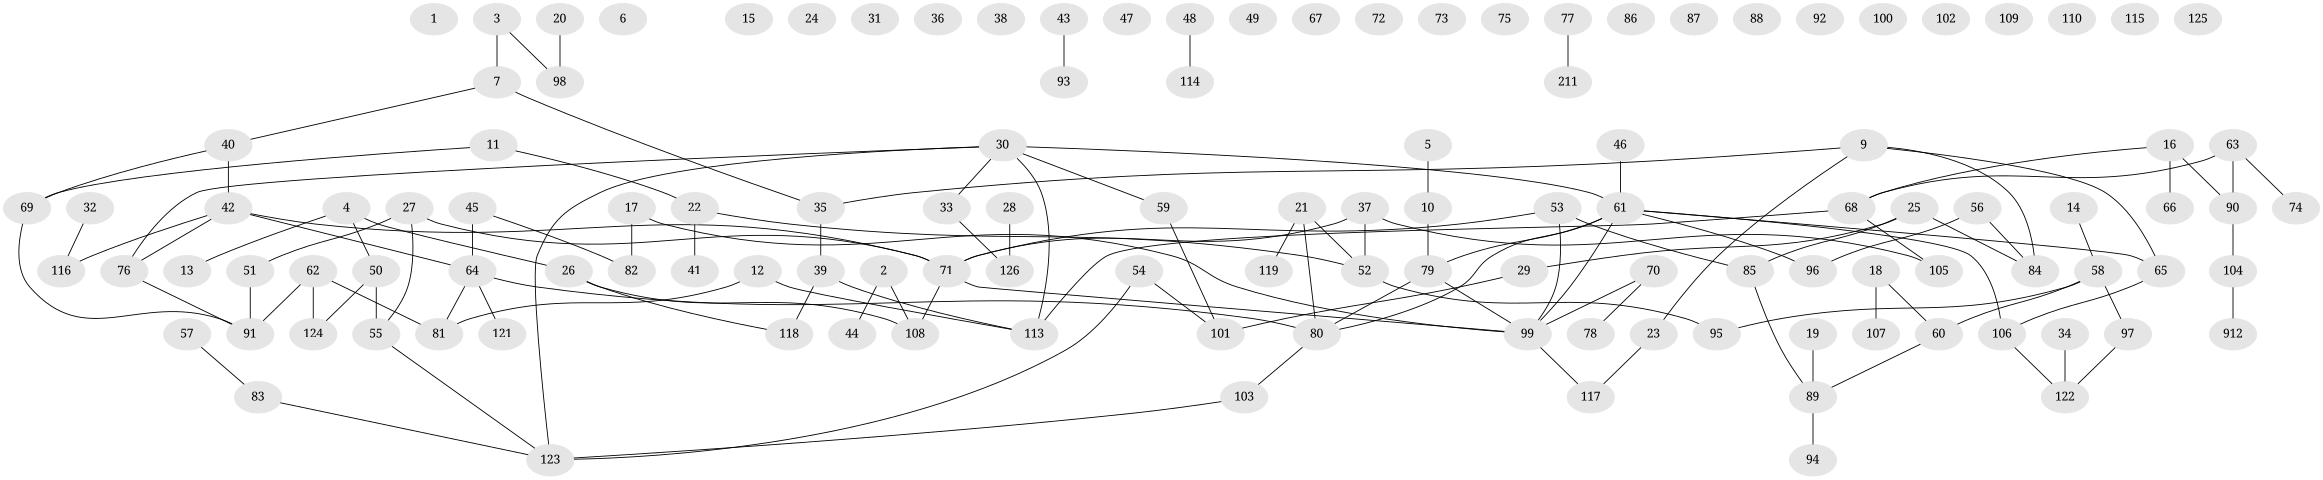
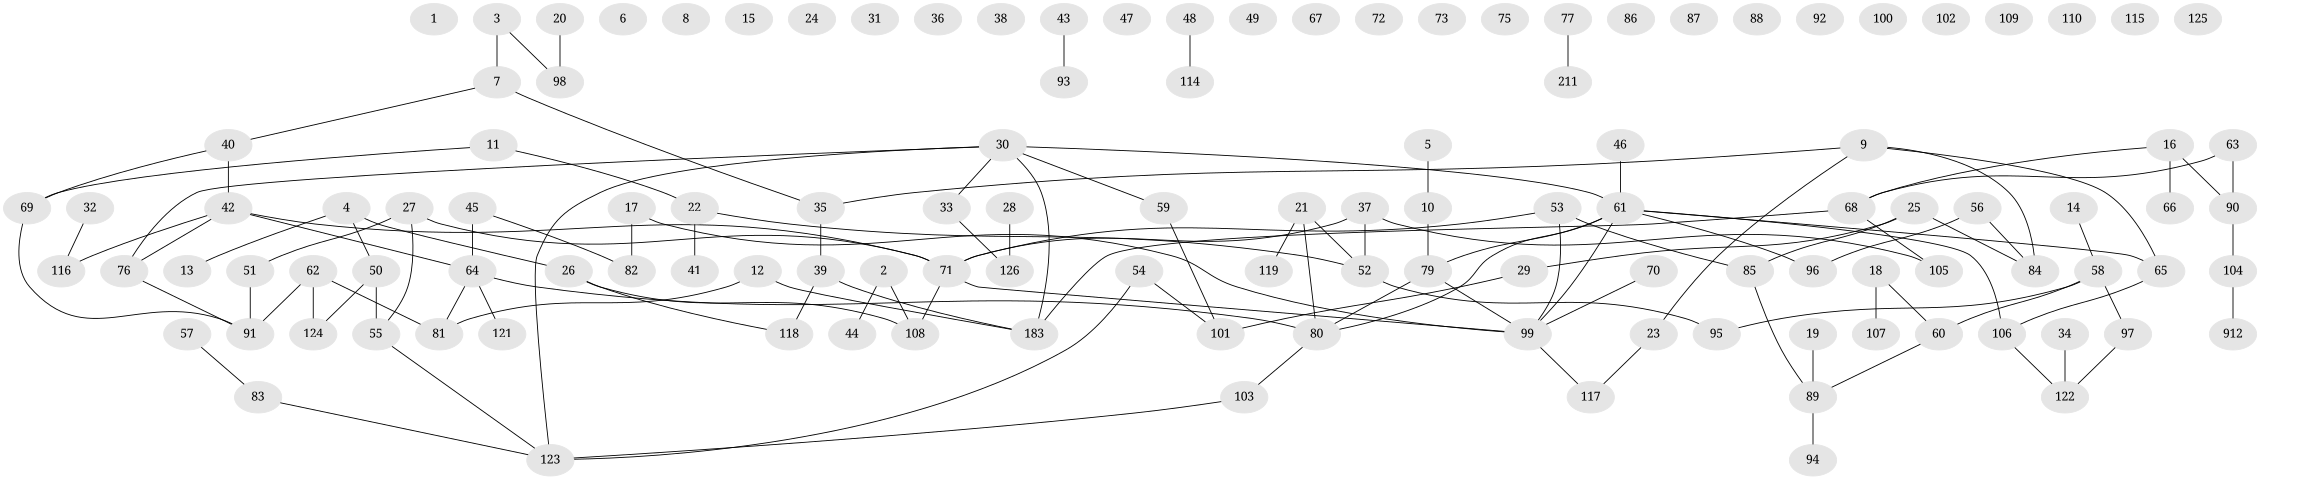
none -> (686, 19)
(2296, 208) -> none
(1034, 334) -> (1034, 334)
(1591, 334) -> none
